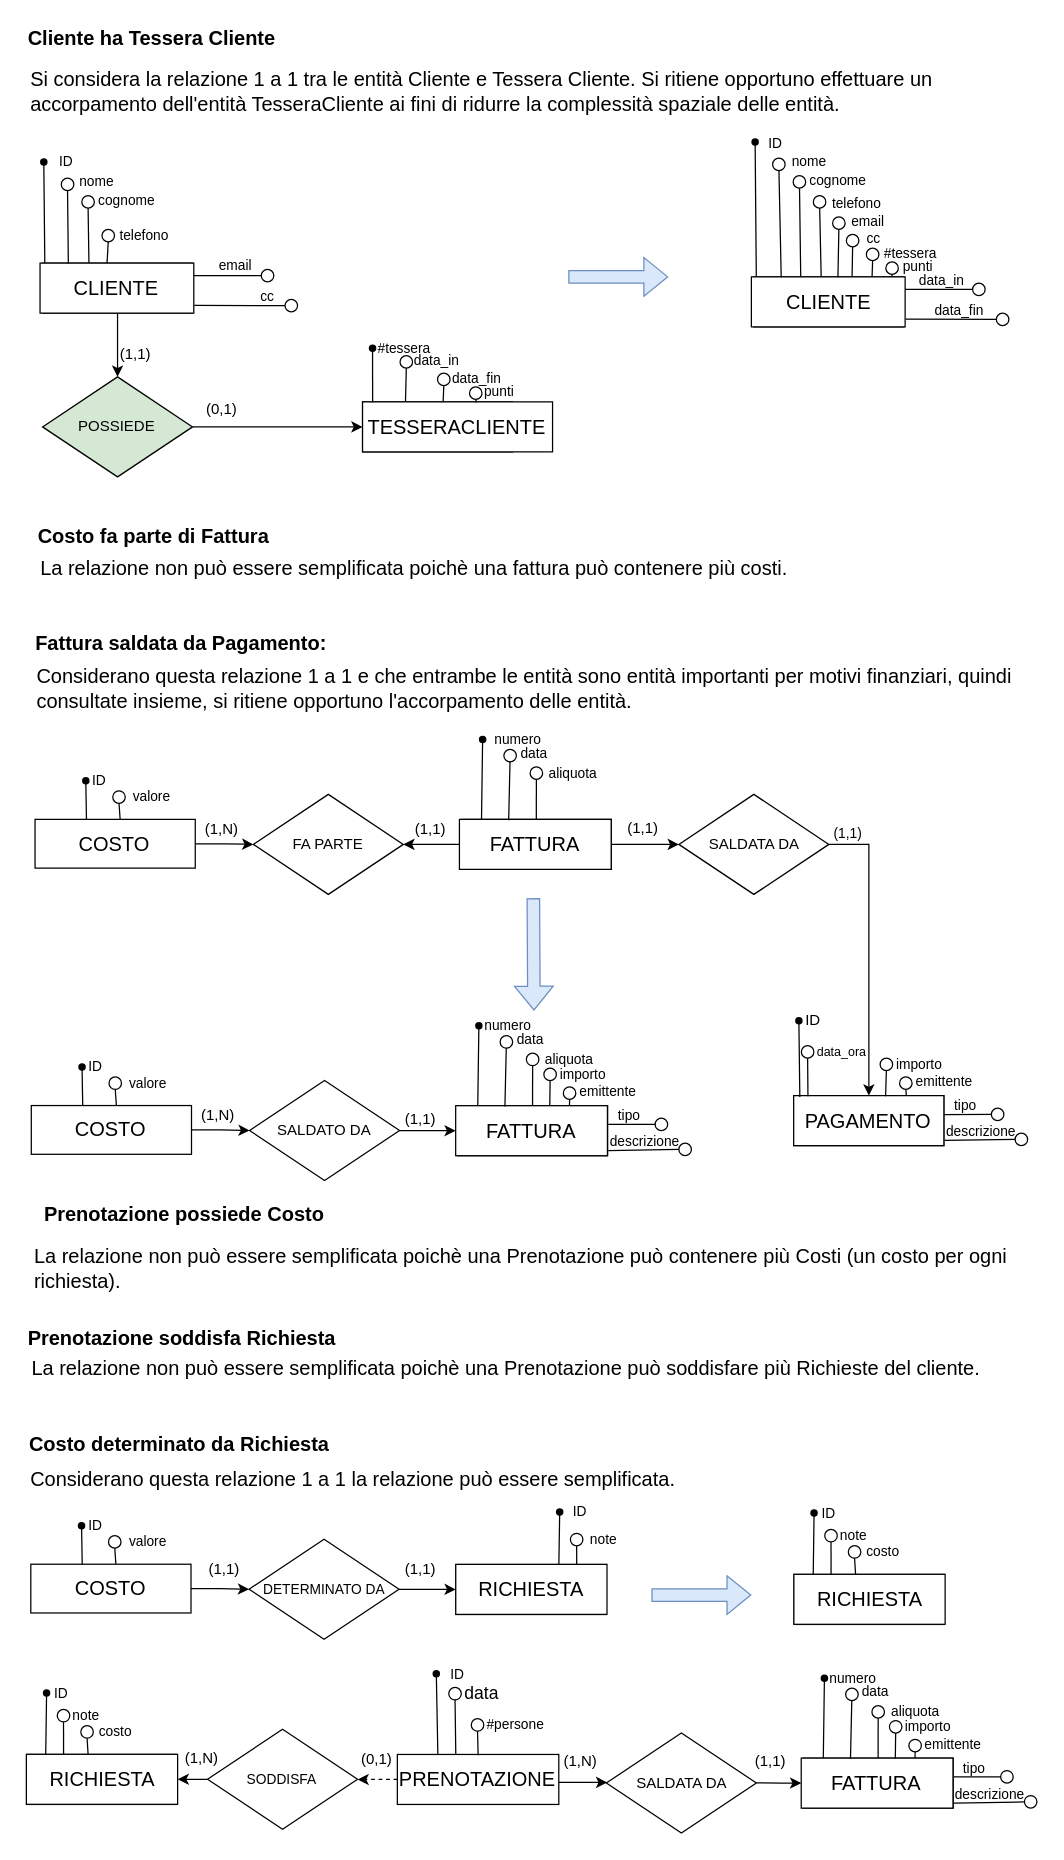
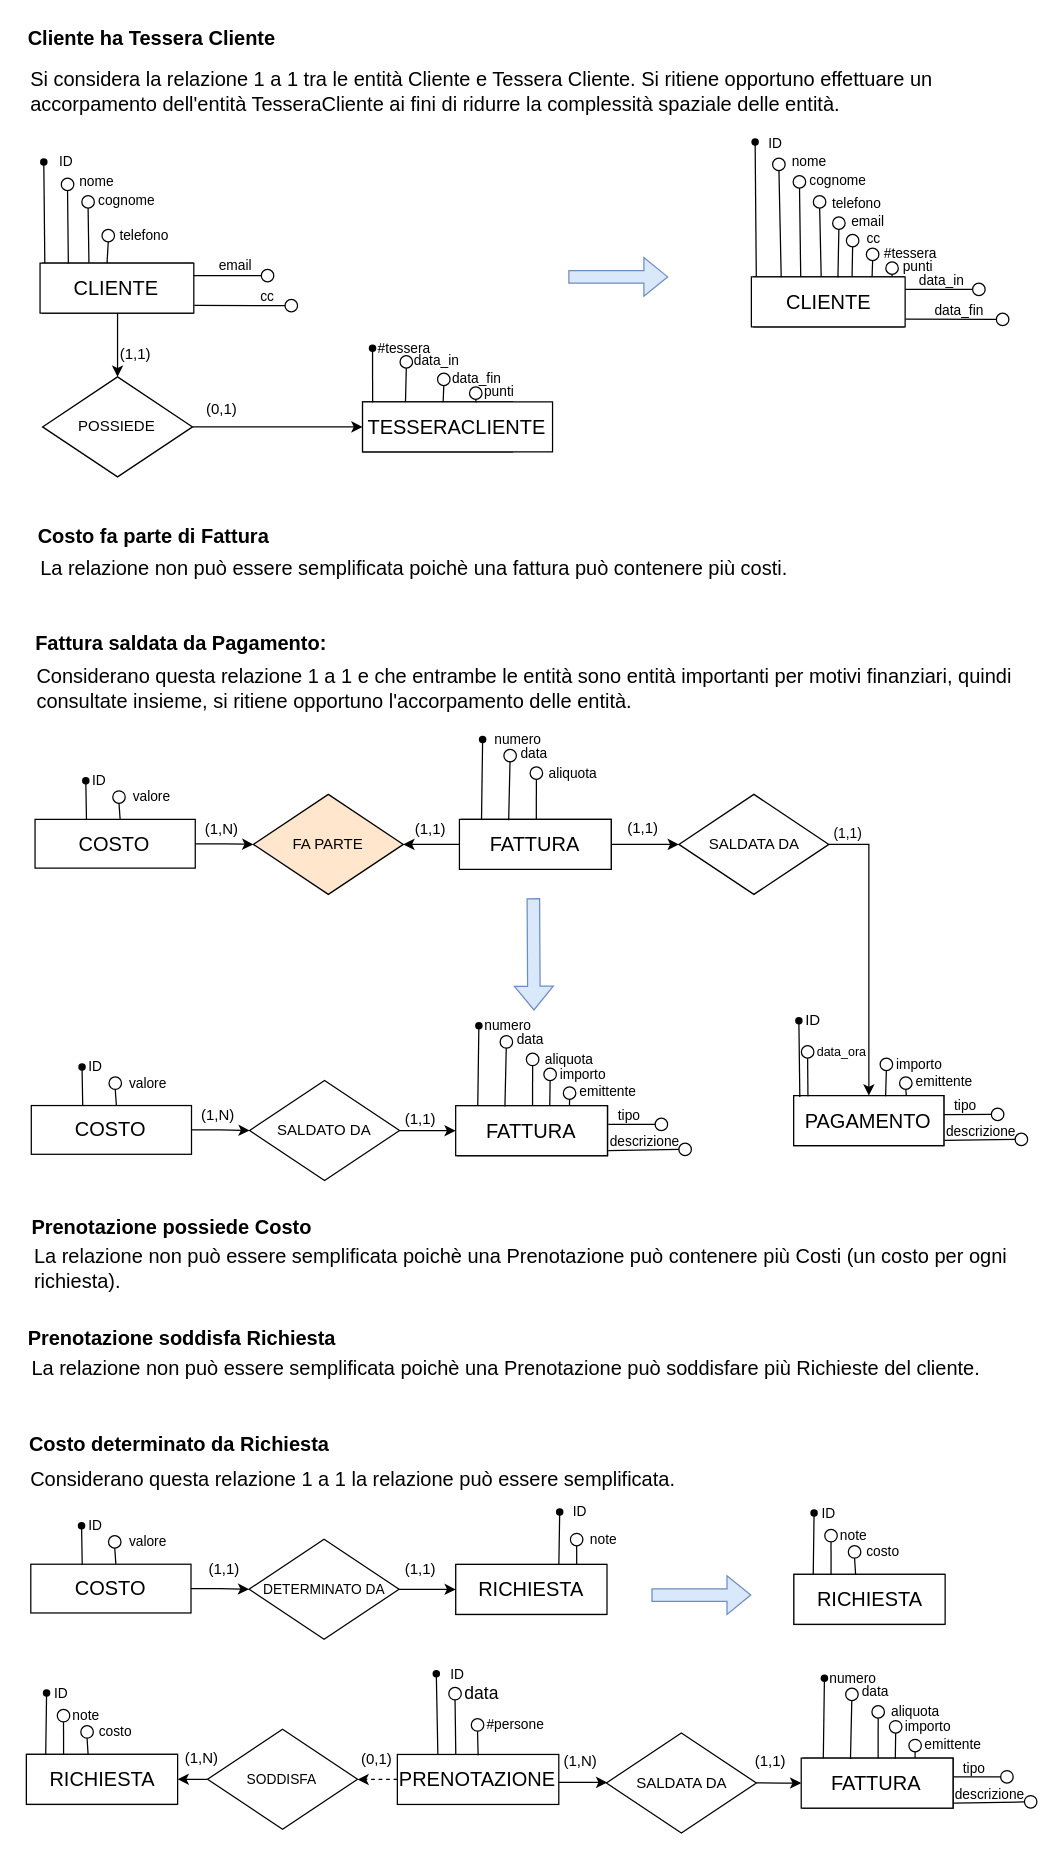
(117, 427) -> (117, 427)
(328, 844) -> (328, 844)
(442, 1214) -> (430, 1227)
